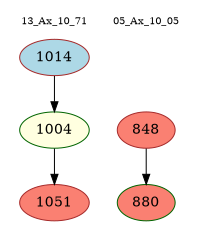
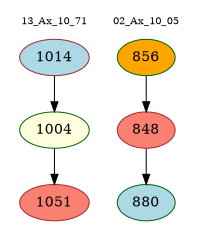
(146, 22) -> (146, 22)
none -> (146, 57)
(146, 203) -> (146, 203)
